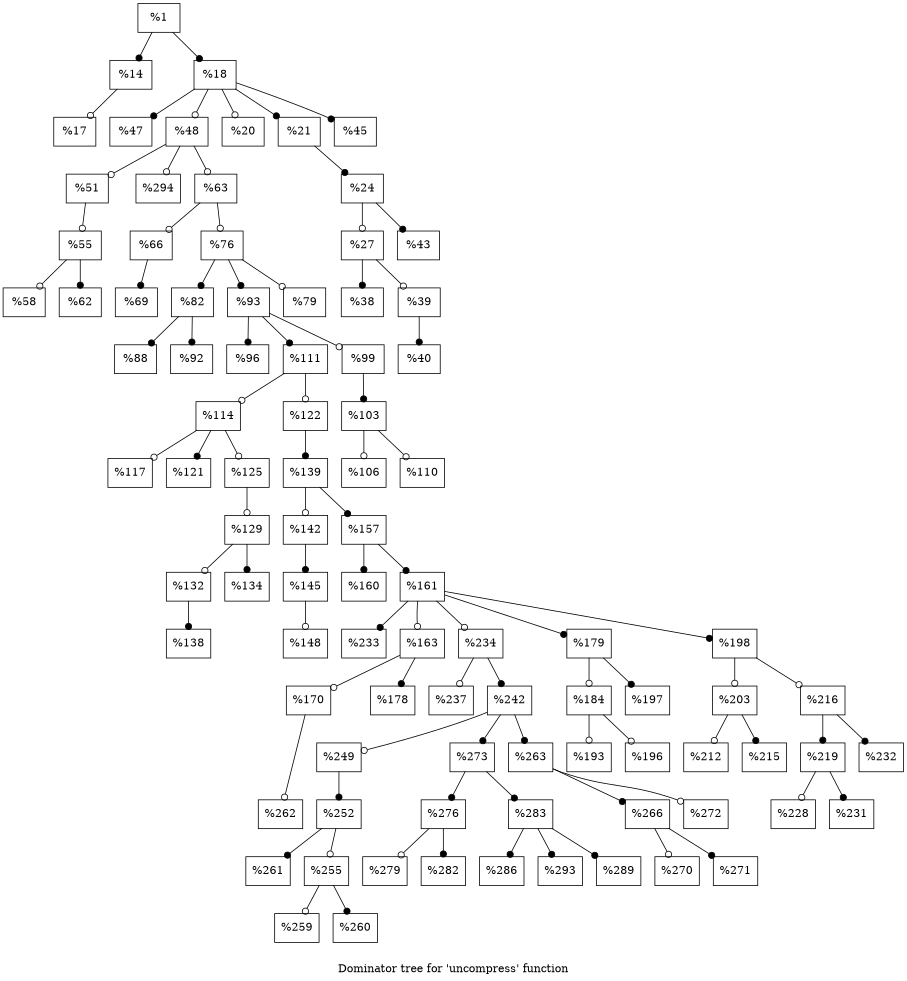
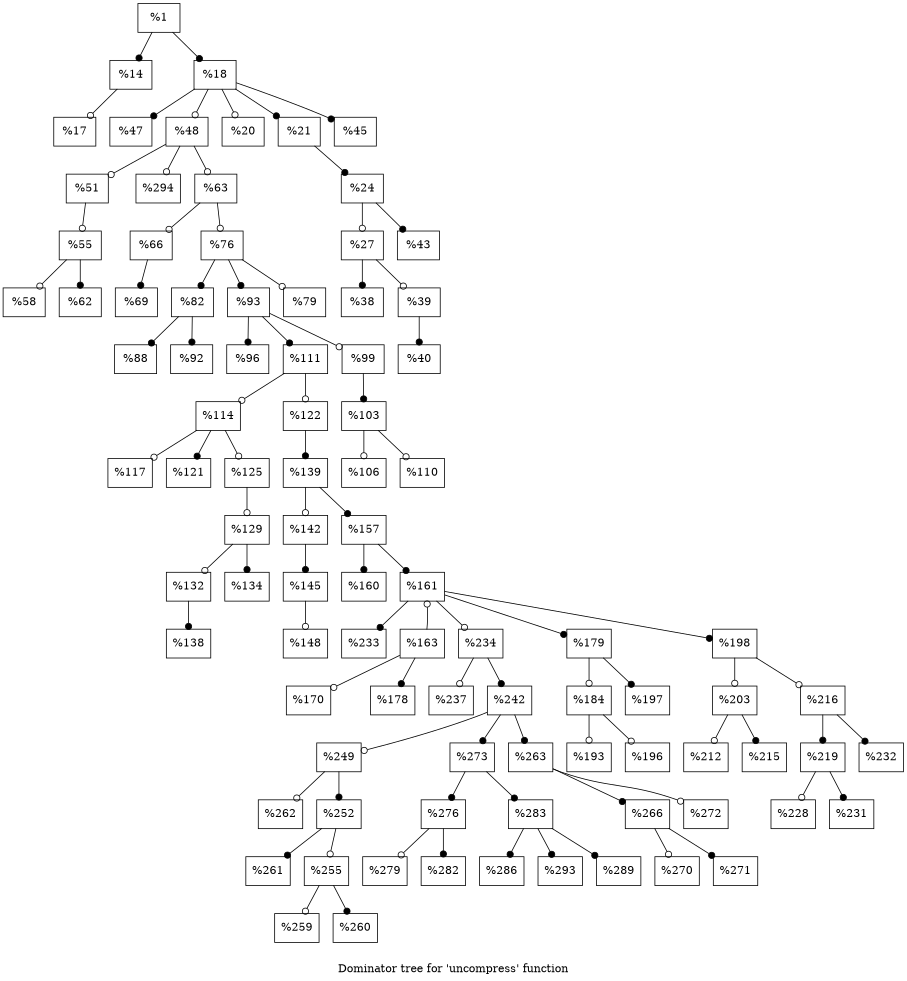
(417, 612) -> (428, 618)
(295, 754) -> (312, 784)
